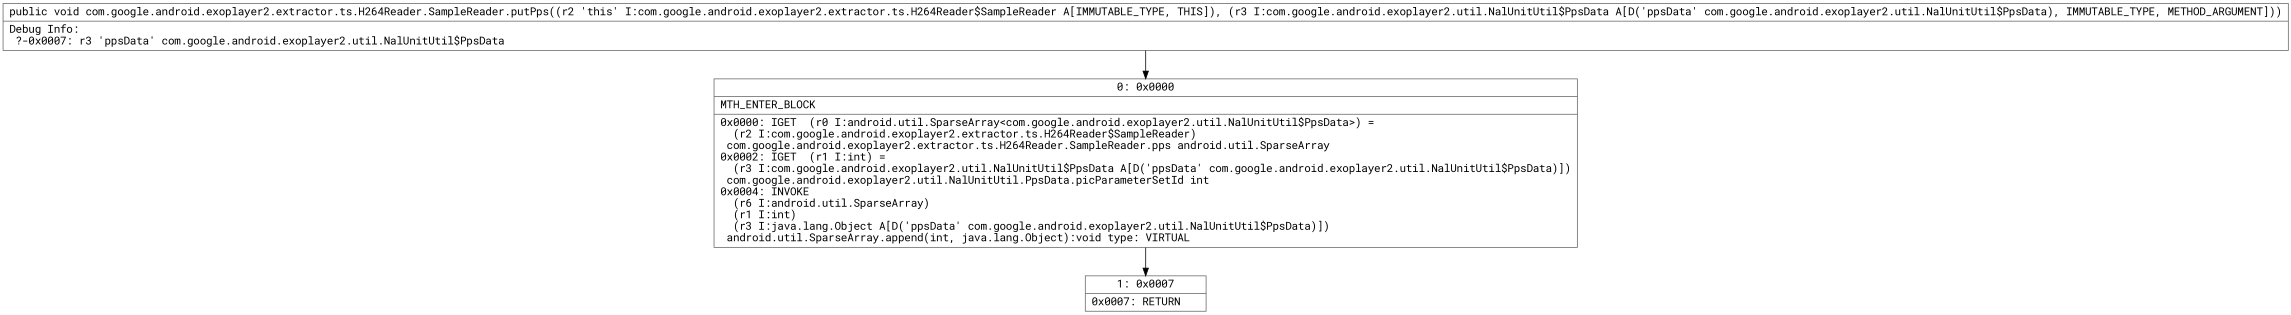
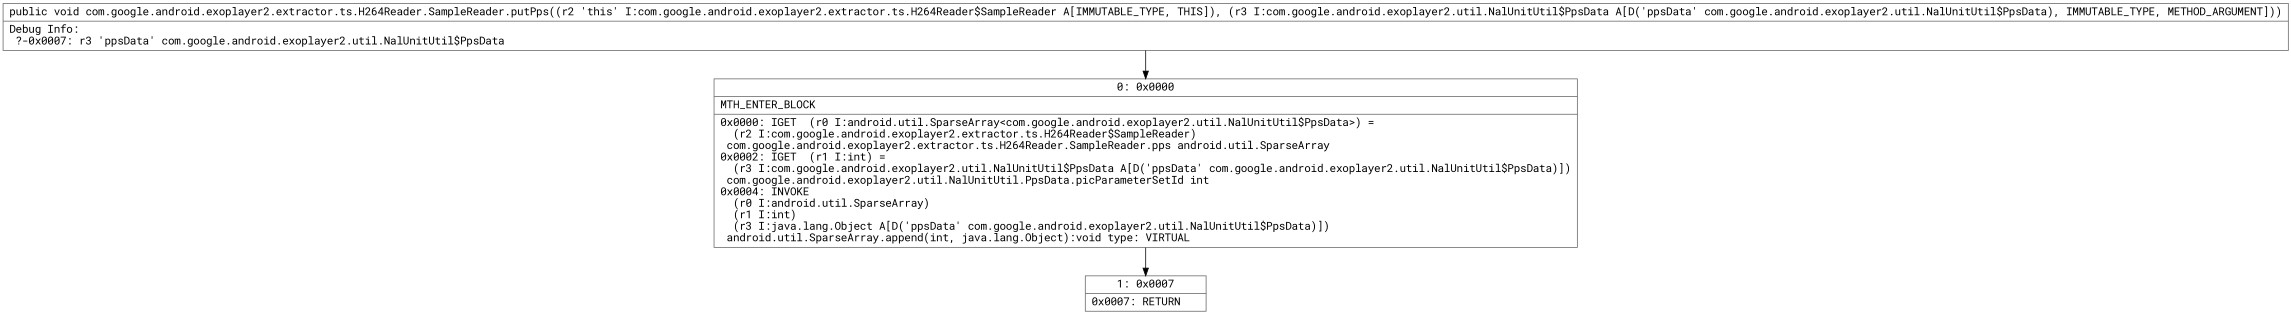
(825, 204) -> (825, 204)
